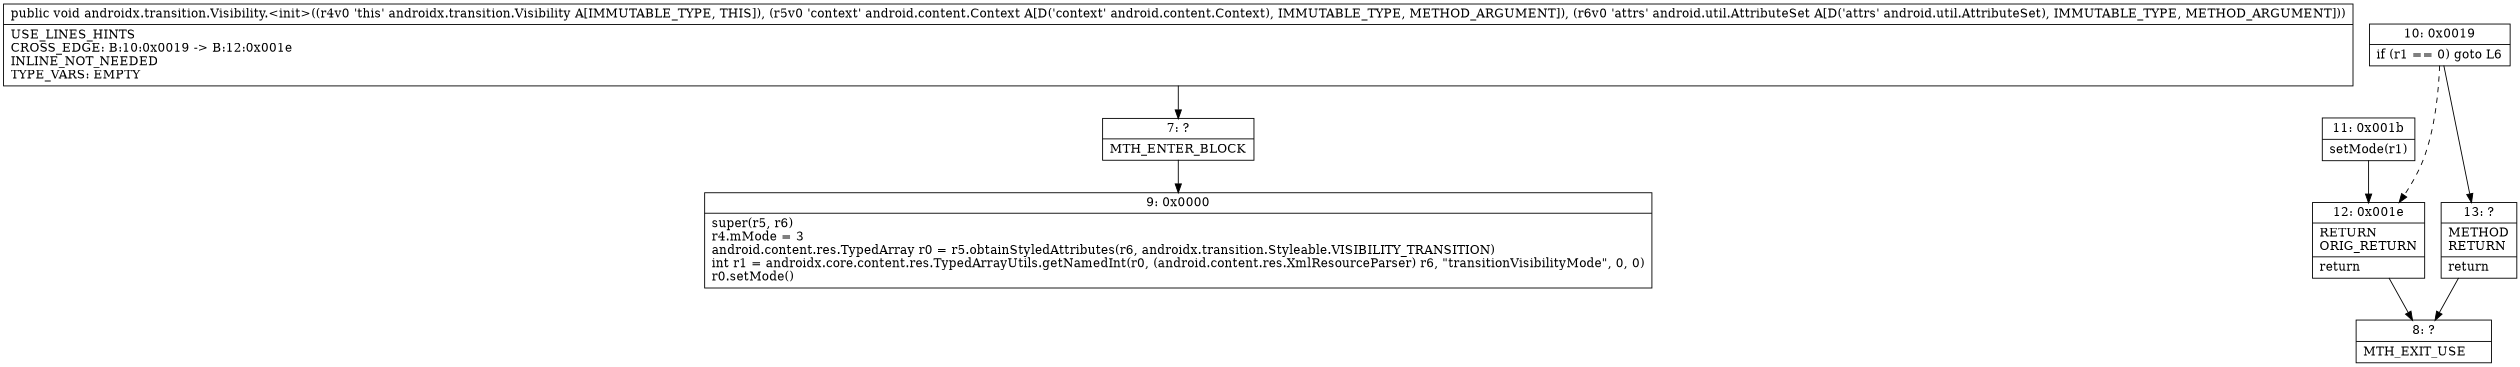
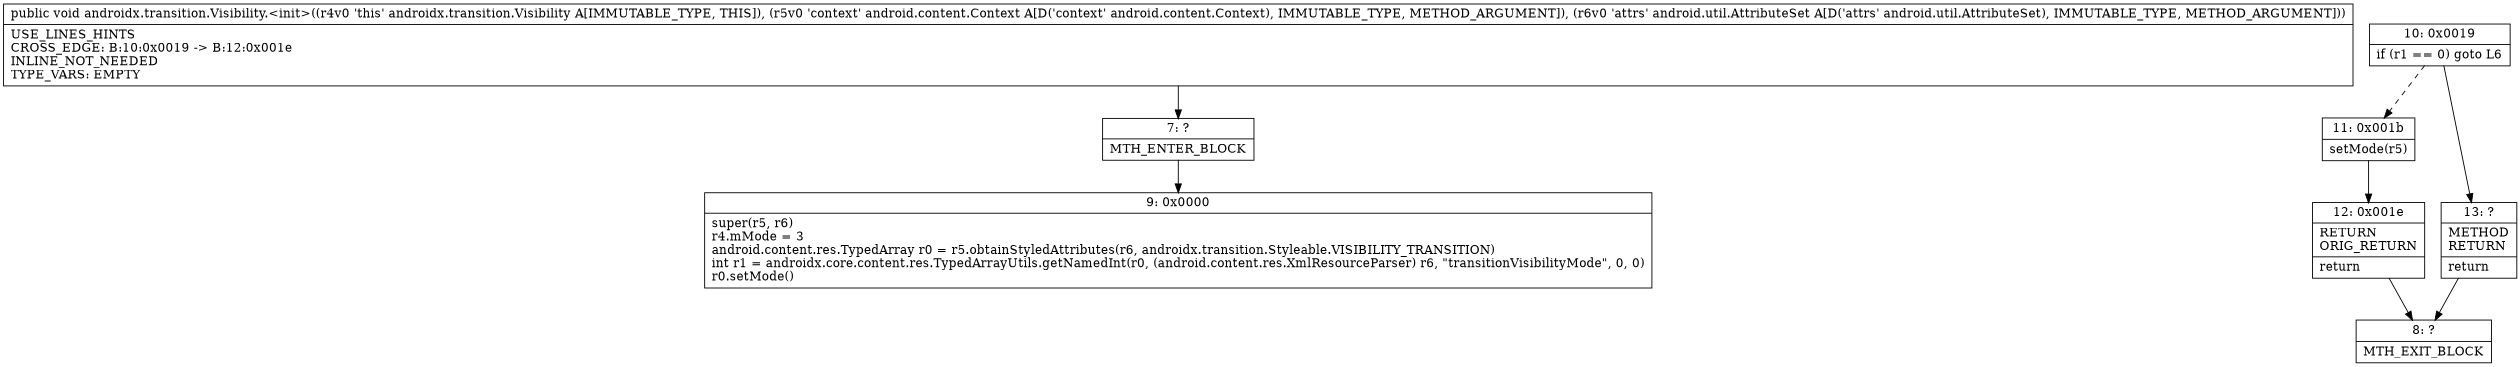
(2431, 133) -> (2407, 88)
(2369, 150) -> (2369, 150)
(2415, 352) -> (2424, 352)
